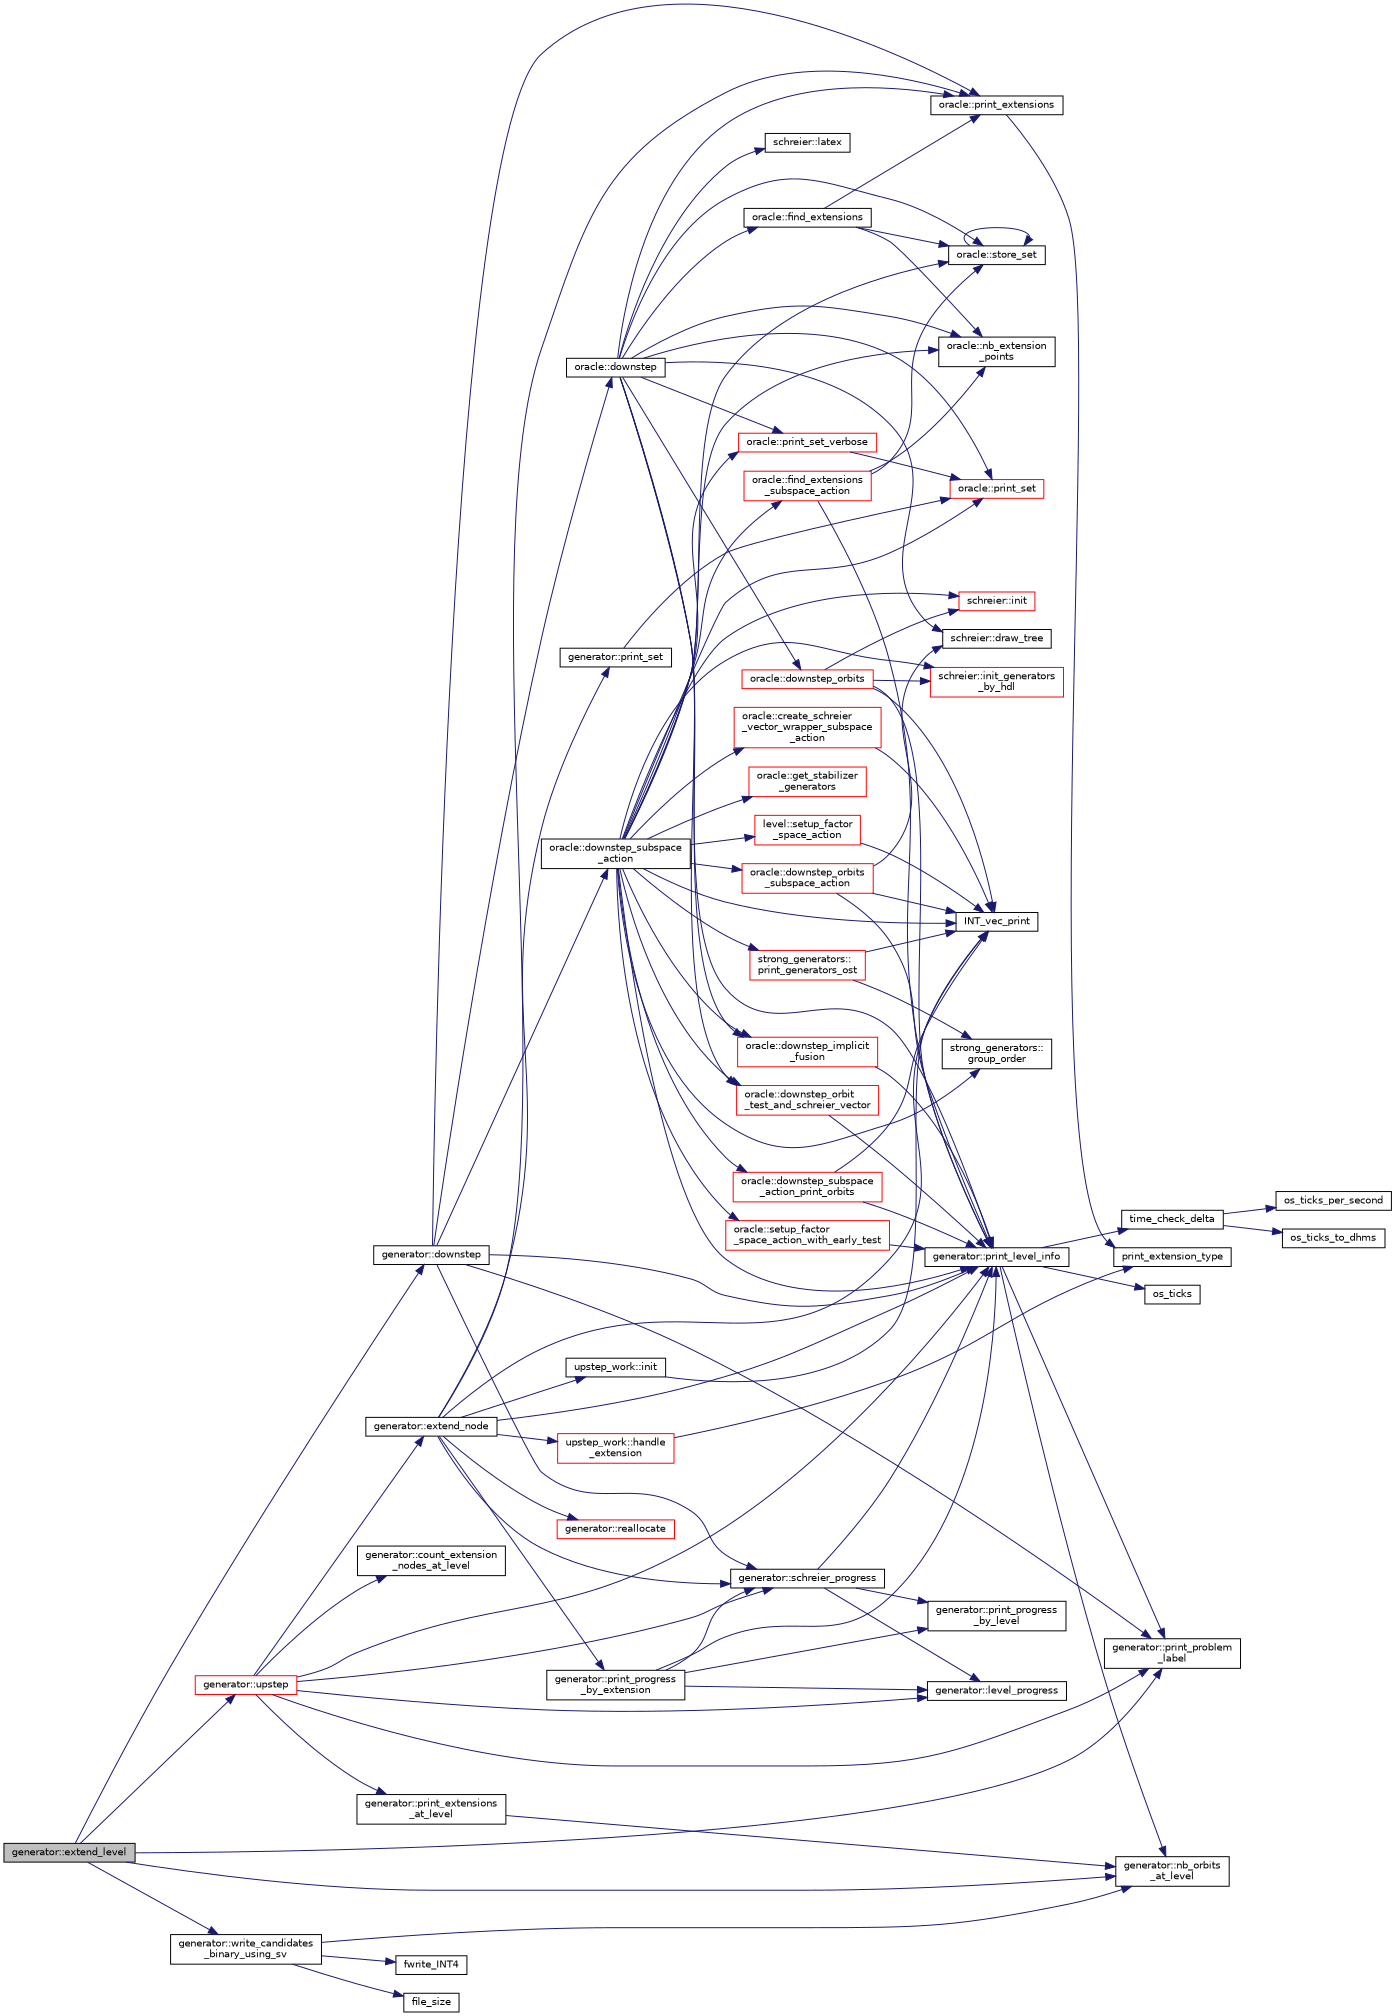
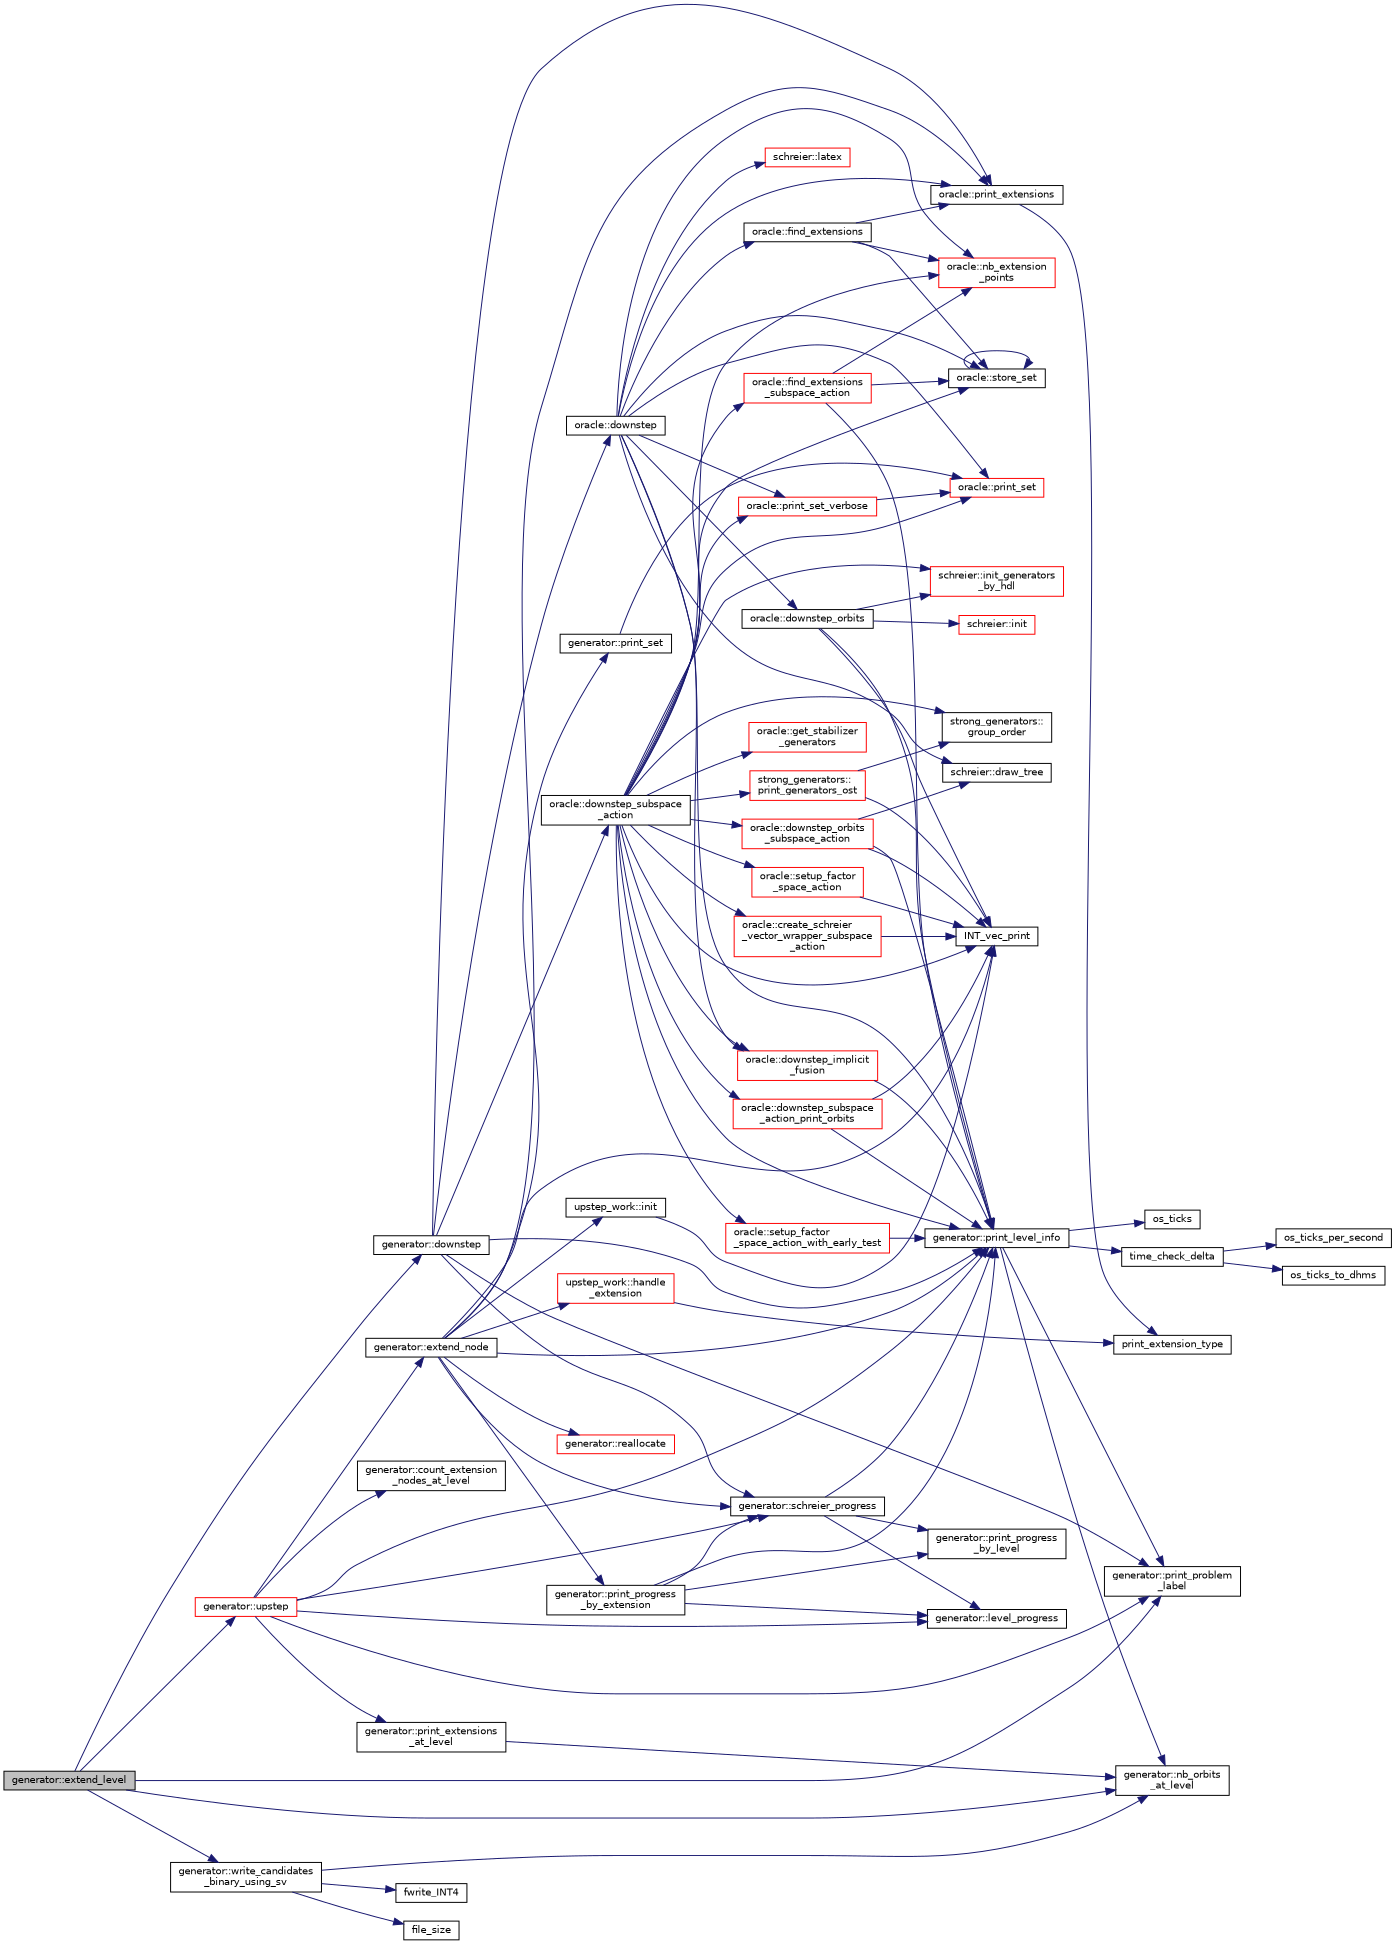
(808, 143) -> (808, 157)
(997, 352) -> (997, 273)
(727, 637) -> none
(808, 679) -> (808, 619)
(808, 830) -> (808, 882)
(808, 1100) -> none
